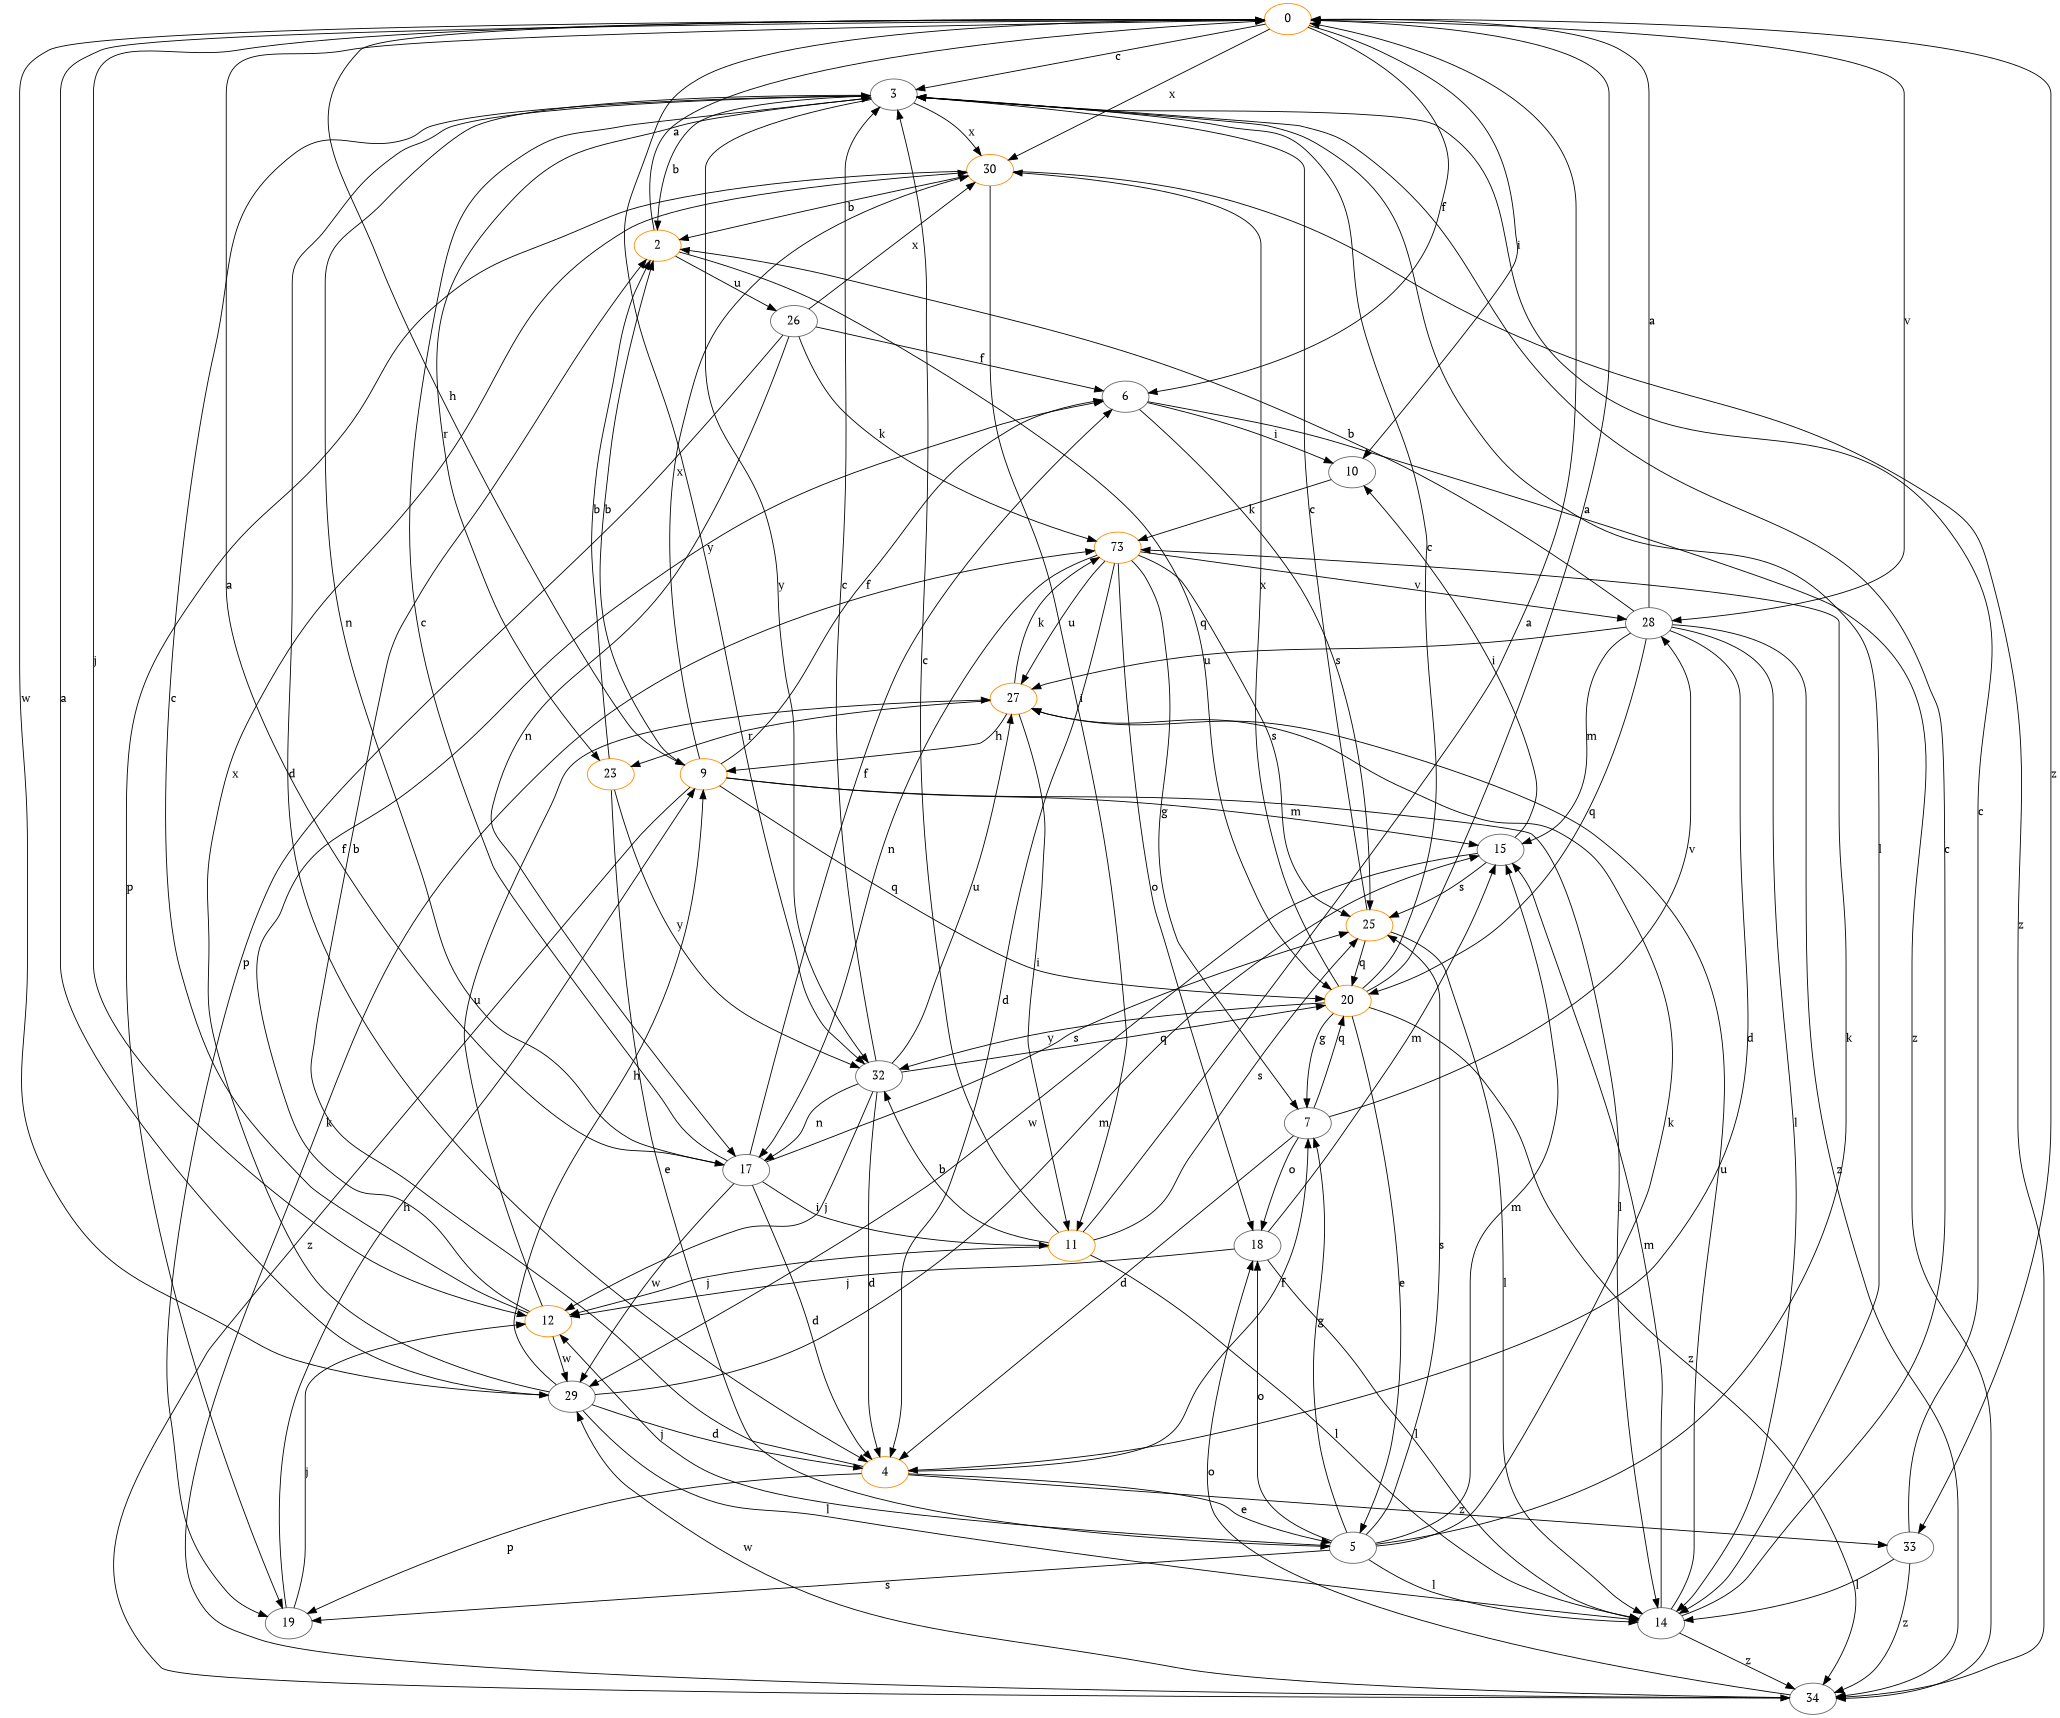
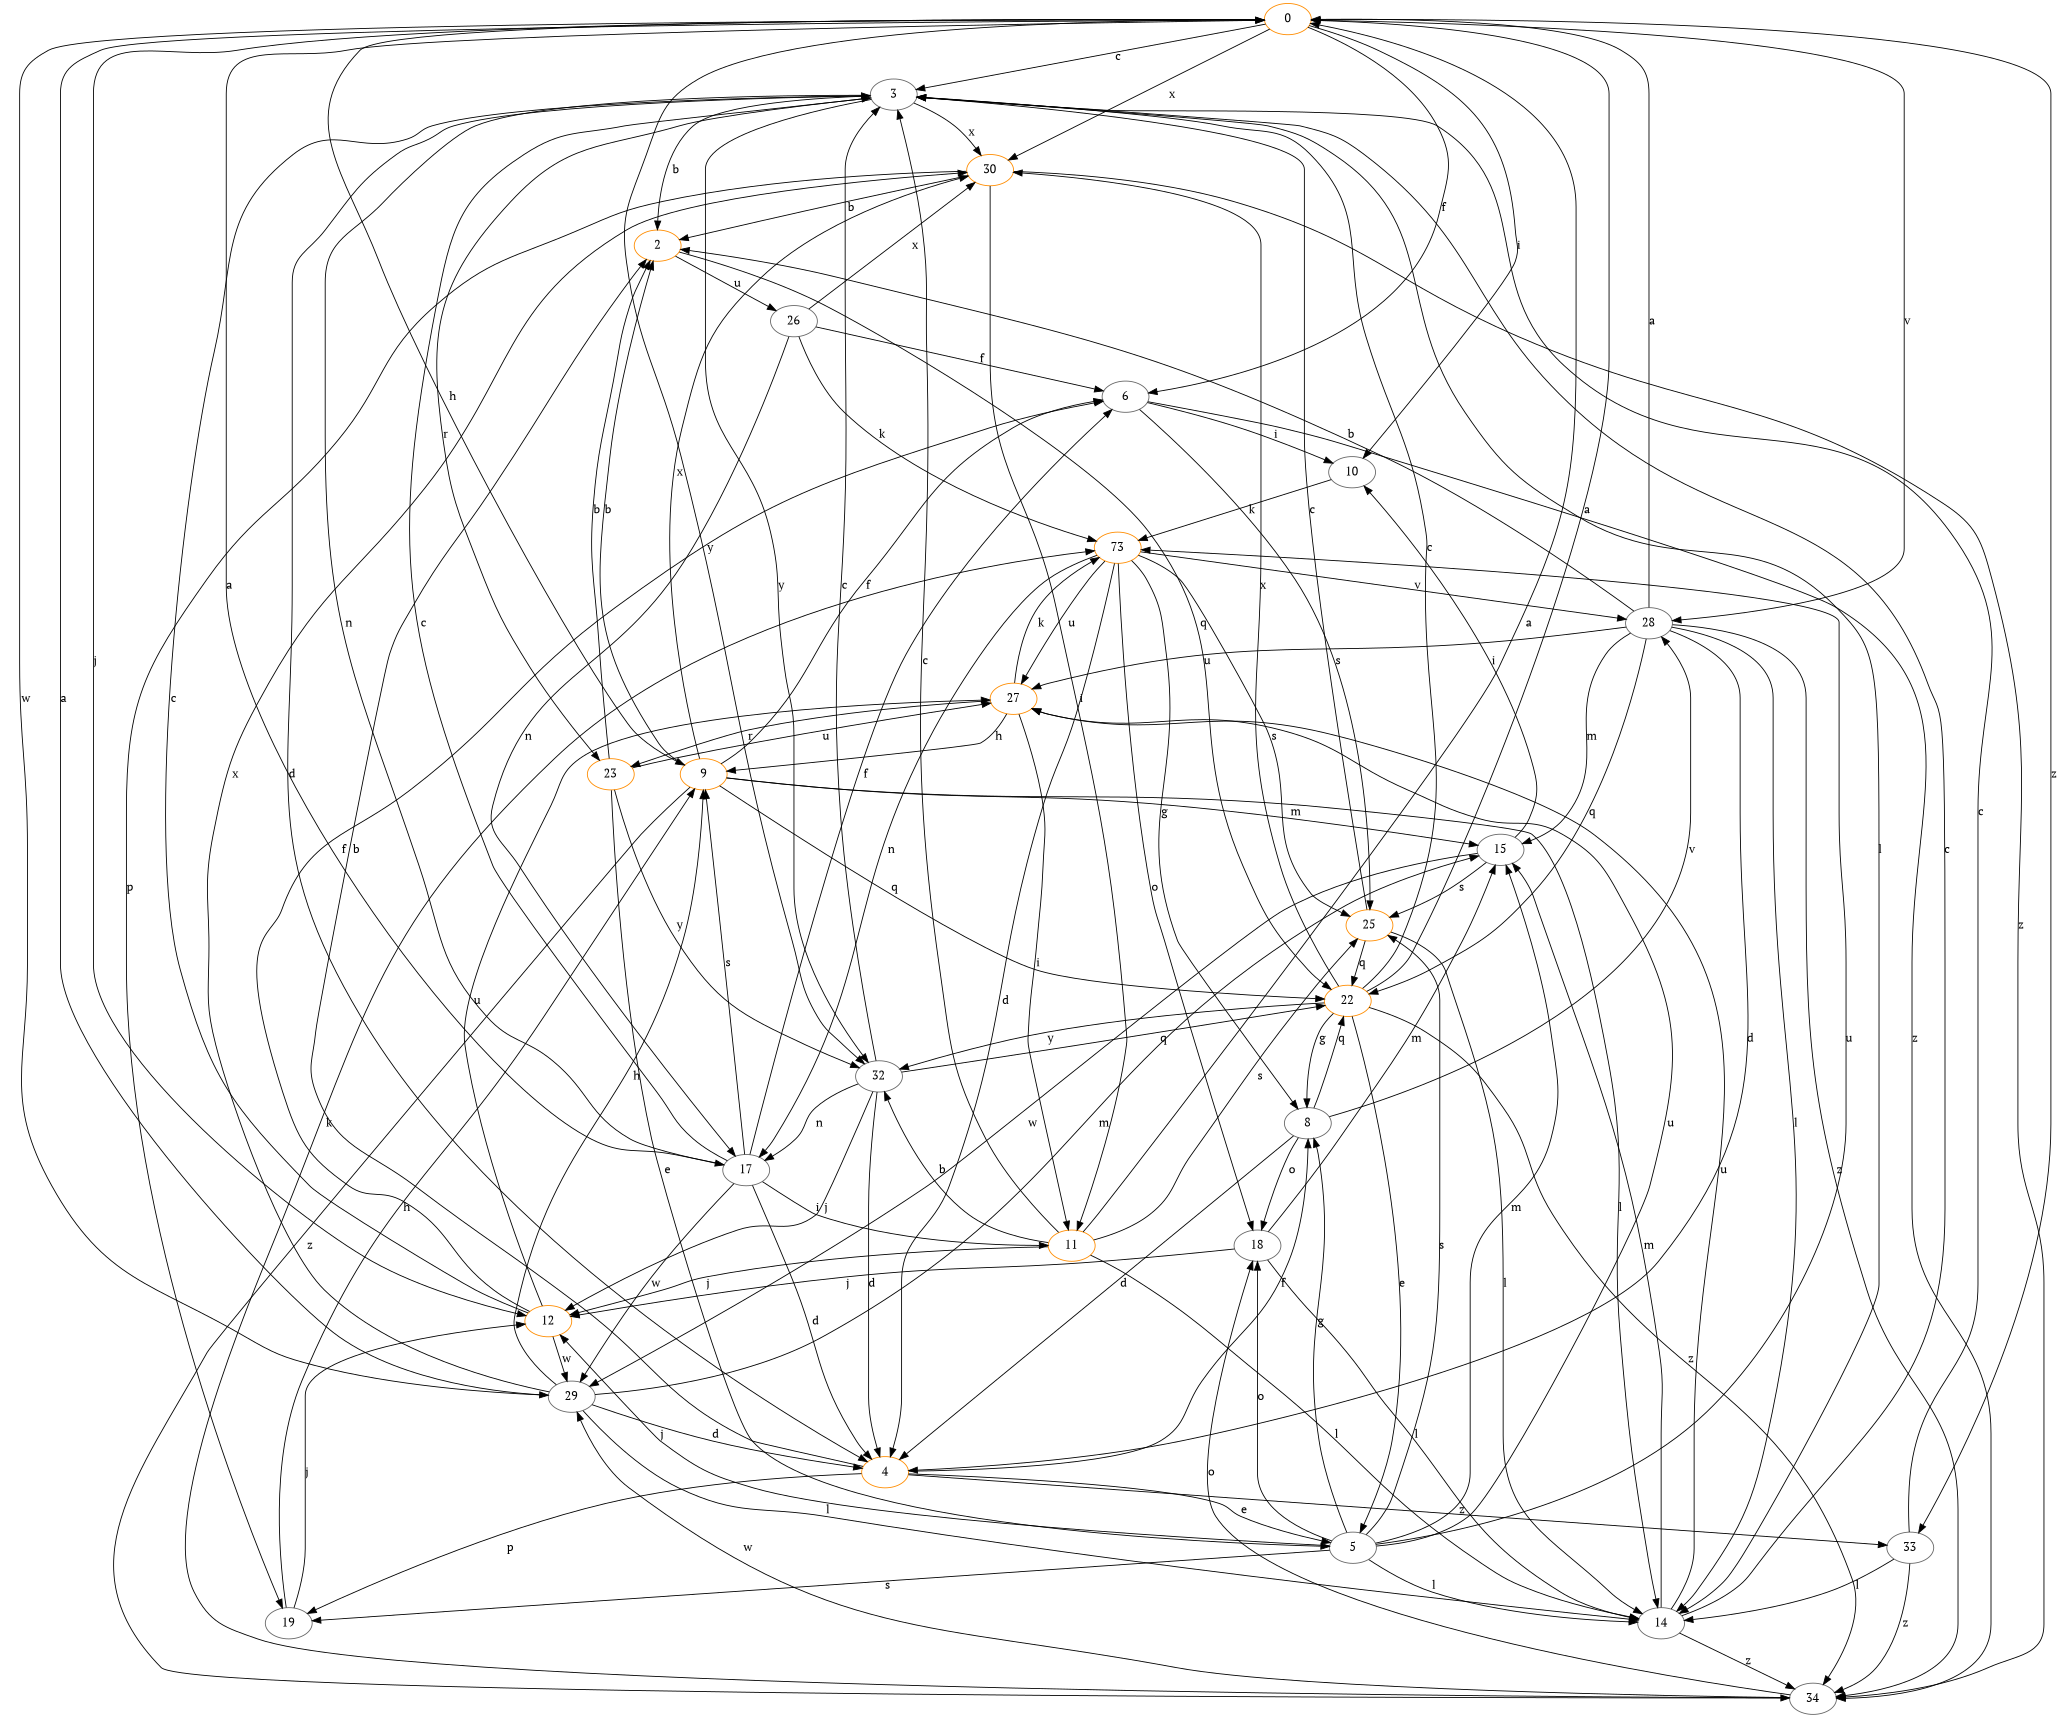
(904, 56) -> none
(266, 893) -> none
(967, 899) -> (807, 733)
(1348, 1001) -> (1348, 1001)
(1065, 1037) -> (726, 977)
(1849, 1039) -> (1849, 1039)
(1308, 1123) -> (1308, 1123)
(1671, 1123) -> (1671, 1123)
